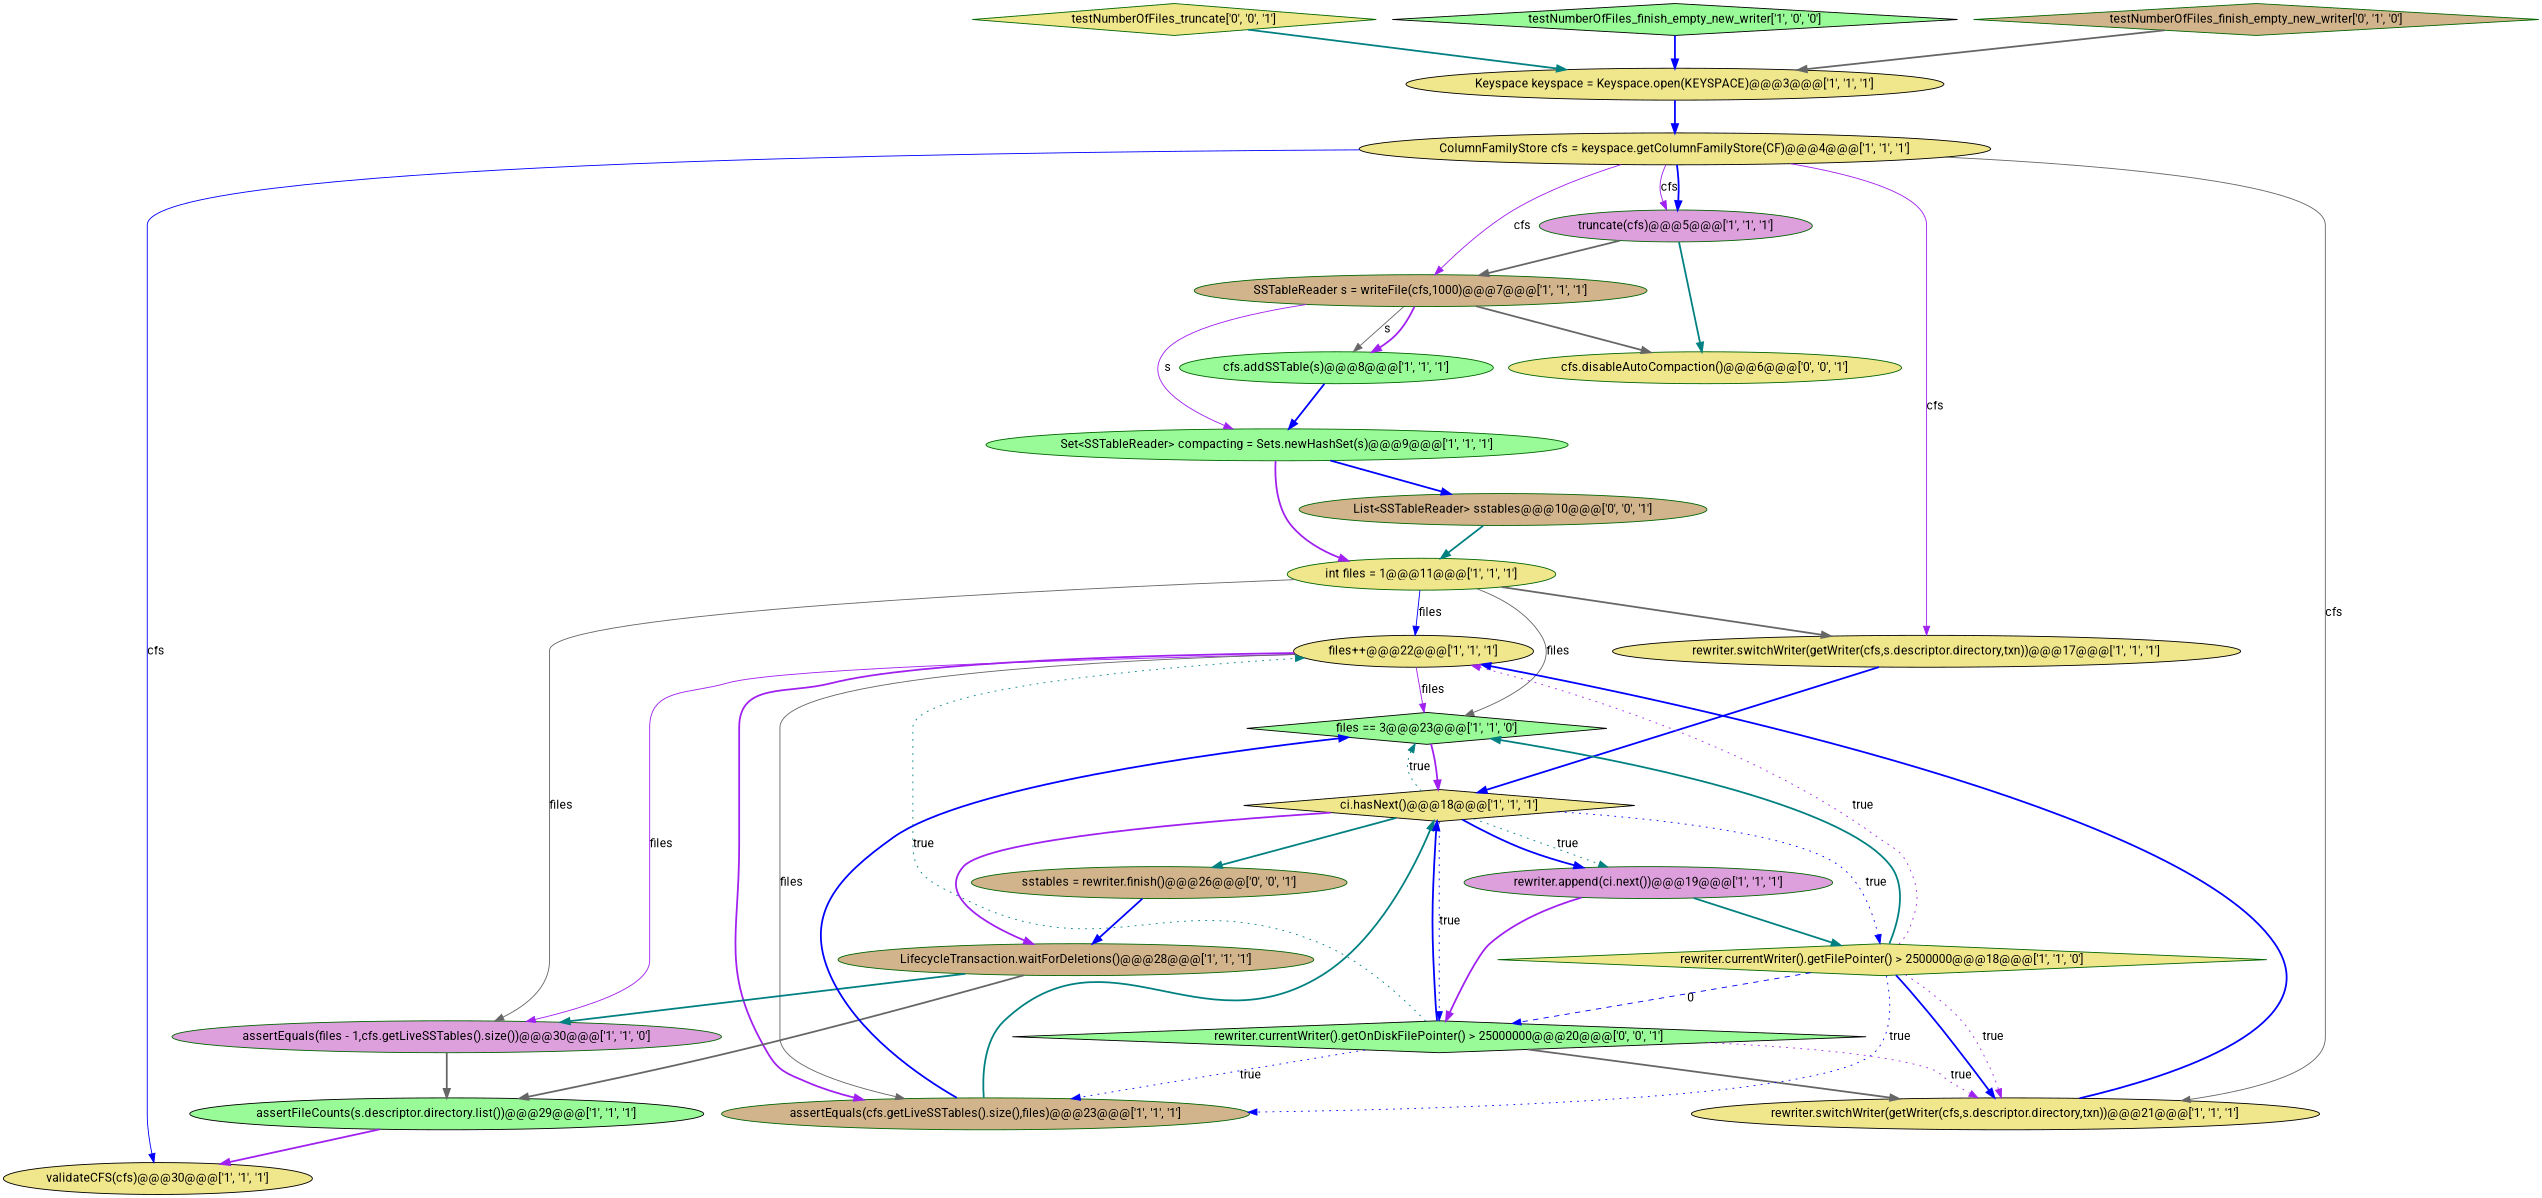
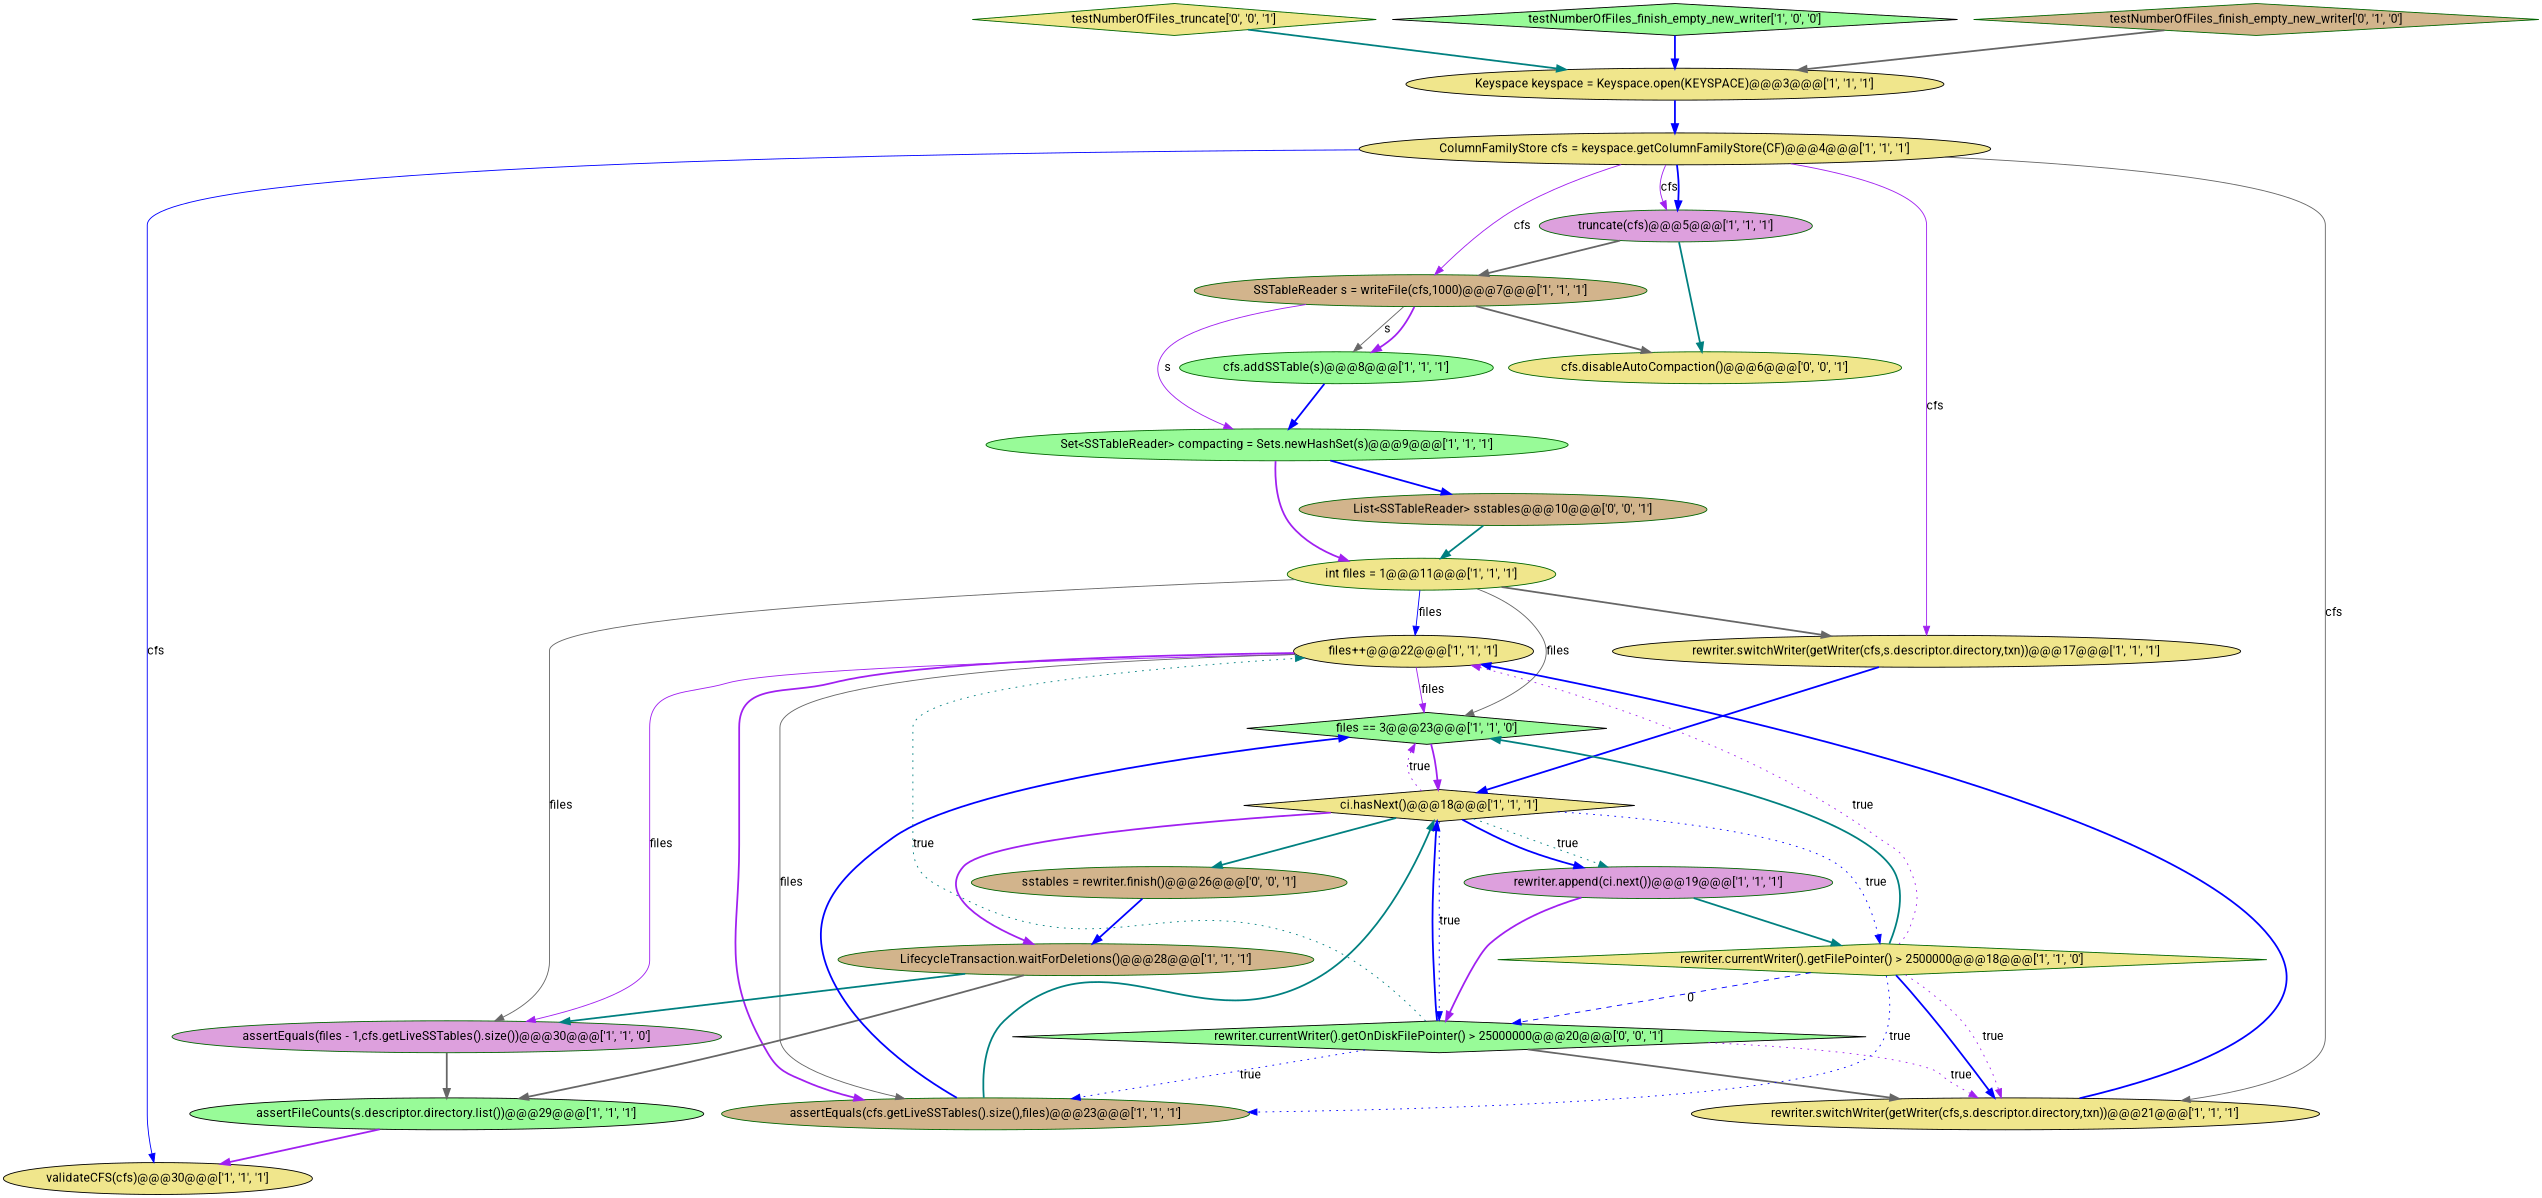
(1409, 773) -> (1409, 773)
